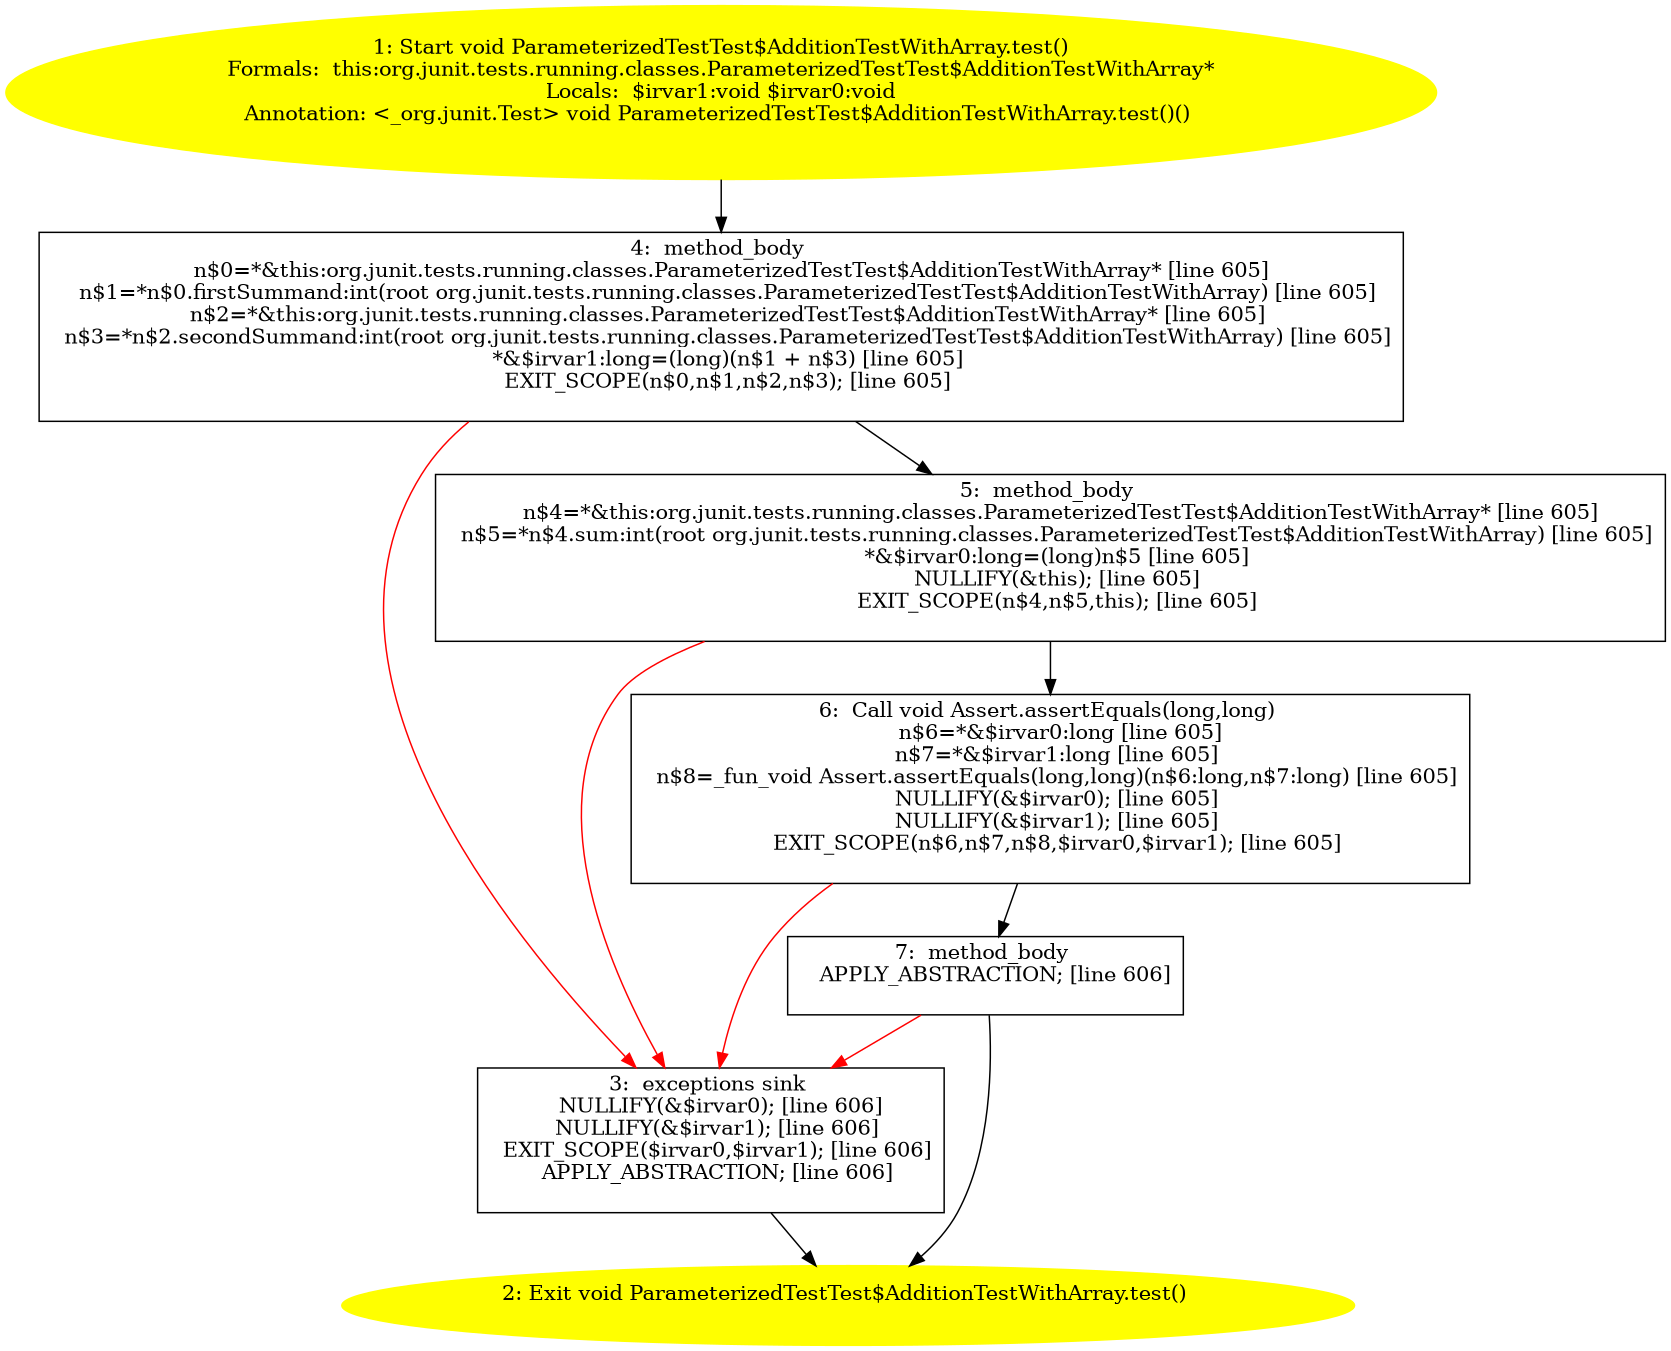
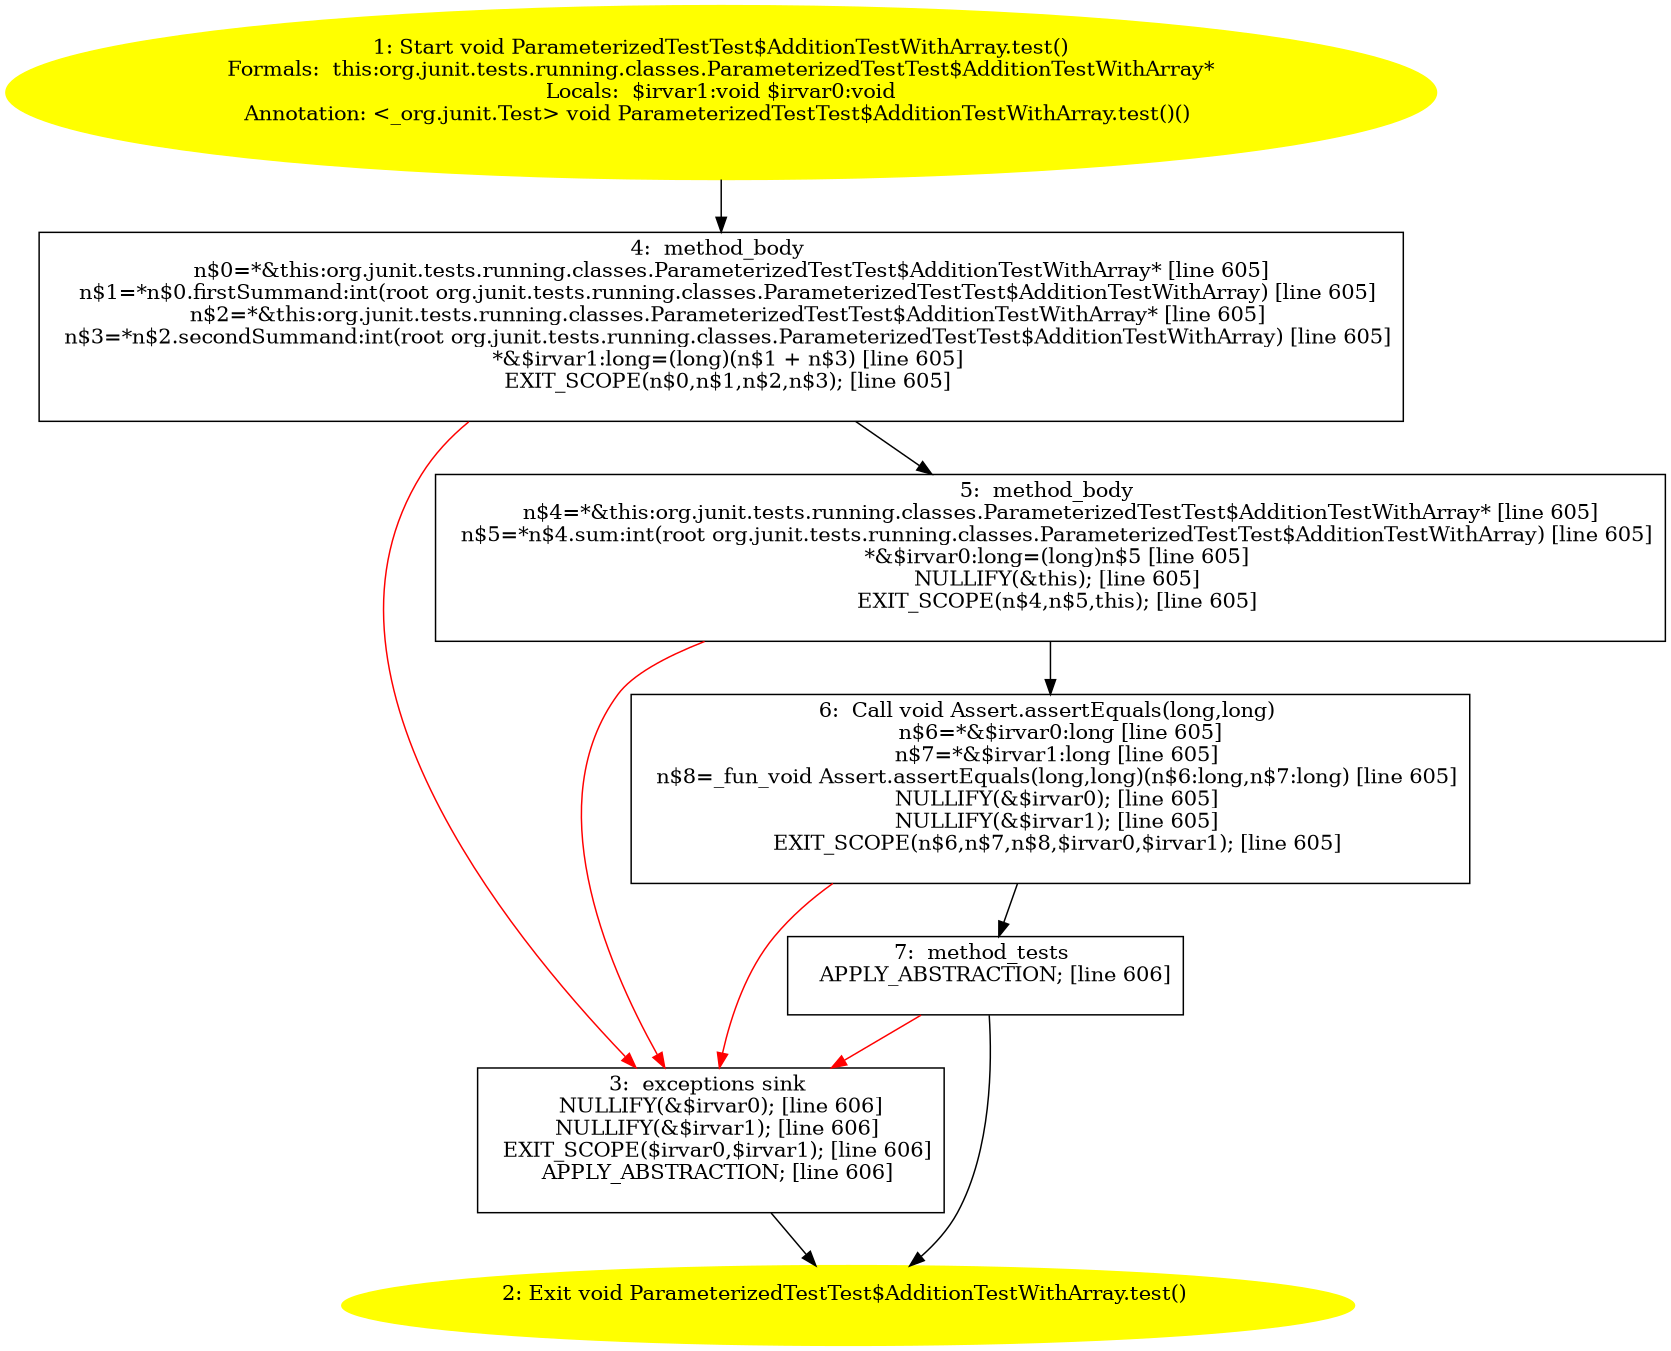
(985, 976) -> (985, 976)
